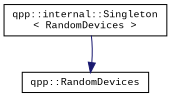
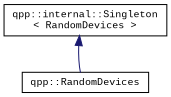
(92, 49) -> (79, 59)
